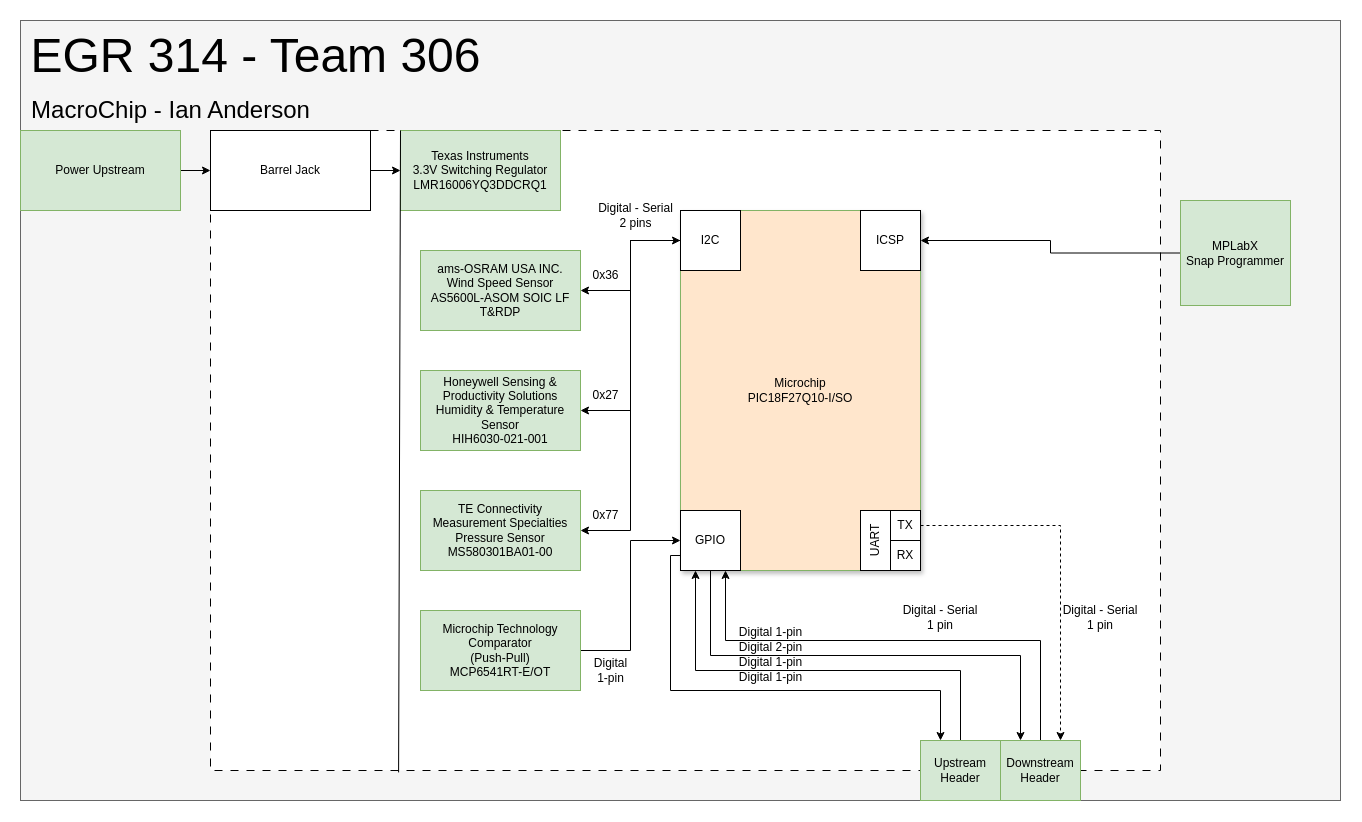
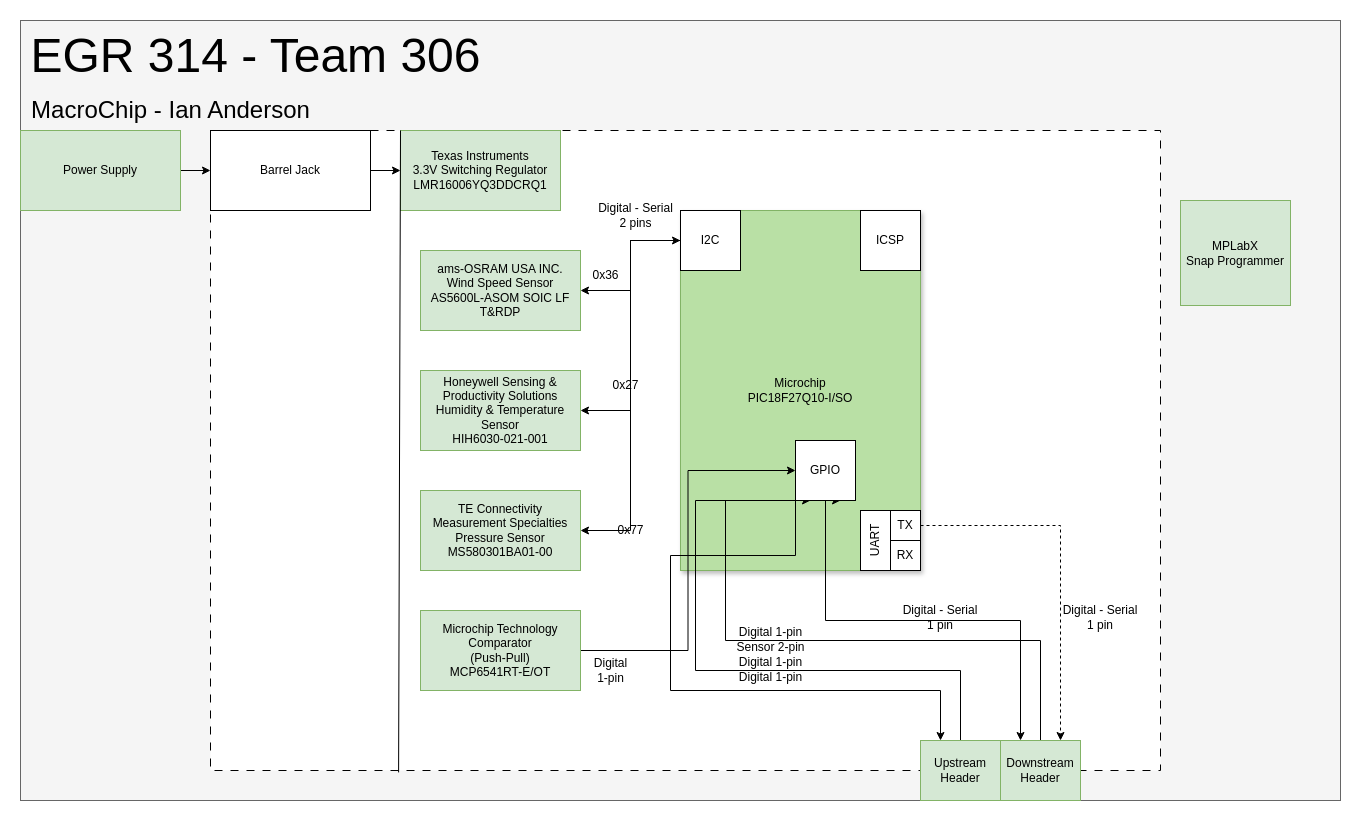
(101, 171) -> (101, 171)
(1051, 241) -> none
(801, 391) -> (801, 391)
(606, 396) -> (626, 386)
(606, 516) -> (631, 531)
(711, 541) -> (826, 471)
(771, 648) -> (771, 648)
